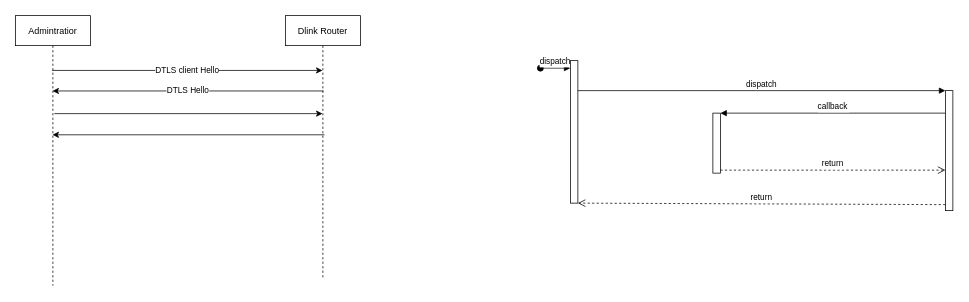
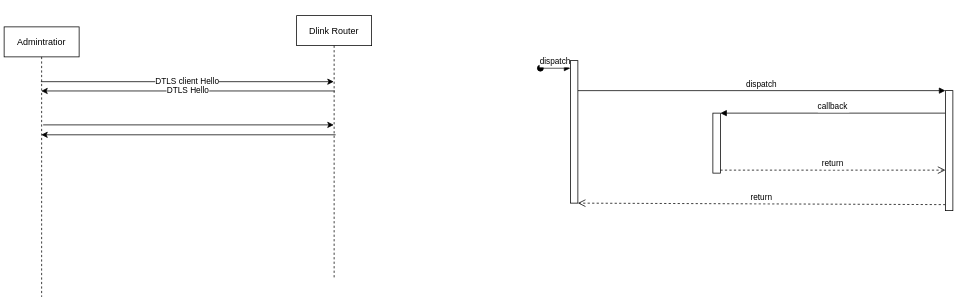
(323, 147) -> (334, 147)
(53, 150) -> (42, 162)
